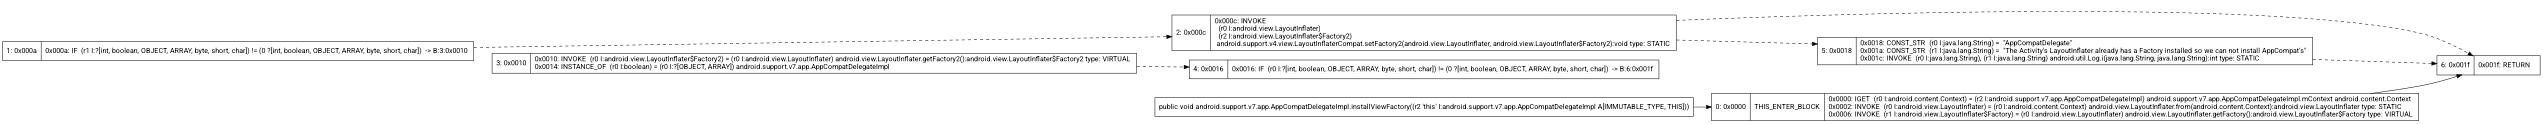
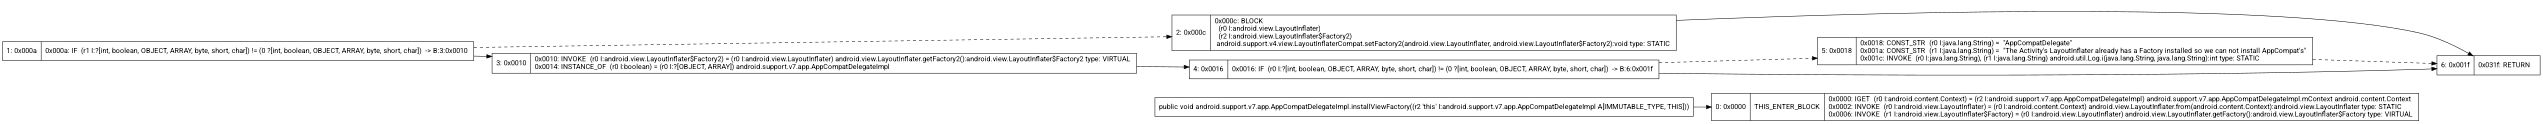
(2075, 12) -> (2075, 12)
(1242, 21) -> (1241, 21)
(1744, 42) -> (1736, 61)
none -> (480, 56)
(2507, 65) -> (2507, 65)
(1160, 67) -> (1160, 67)
(2414, 87) -> (2045, 75)
